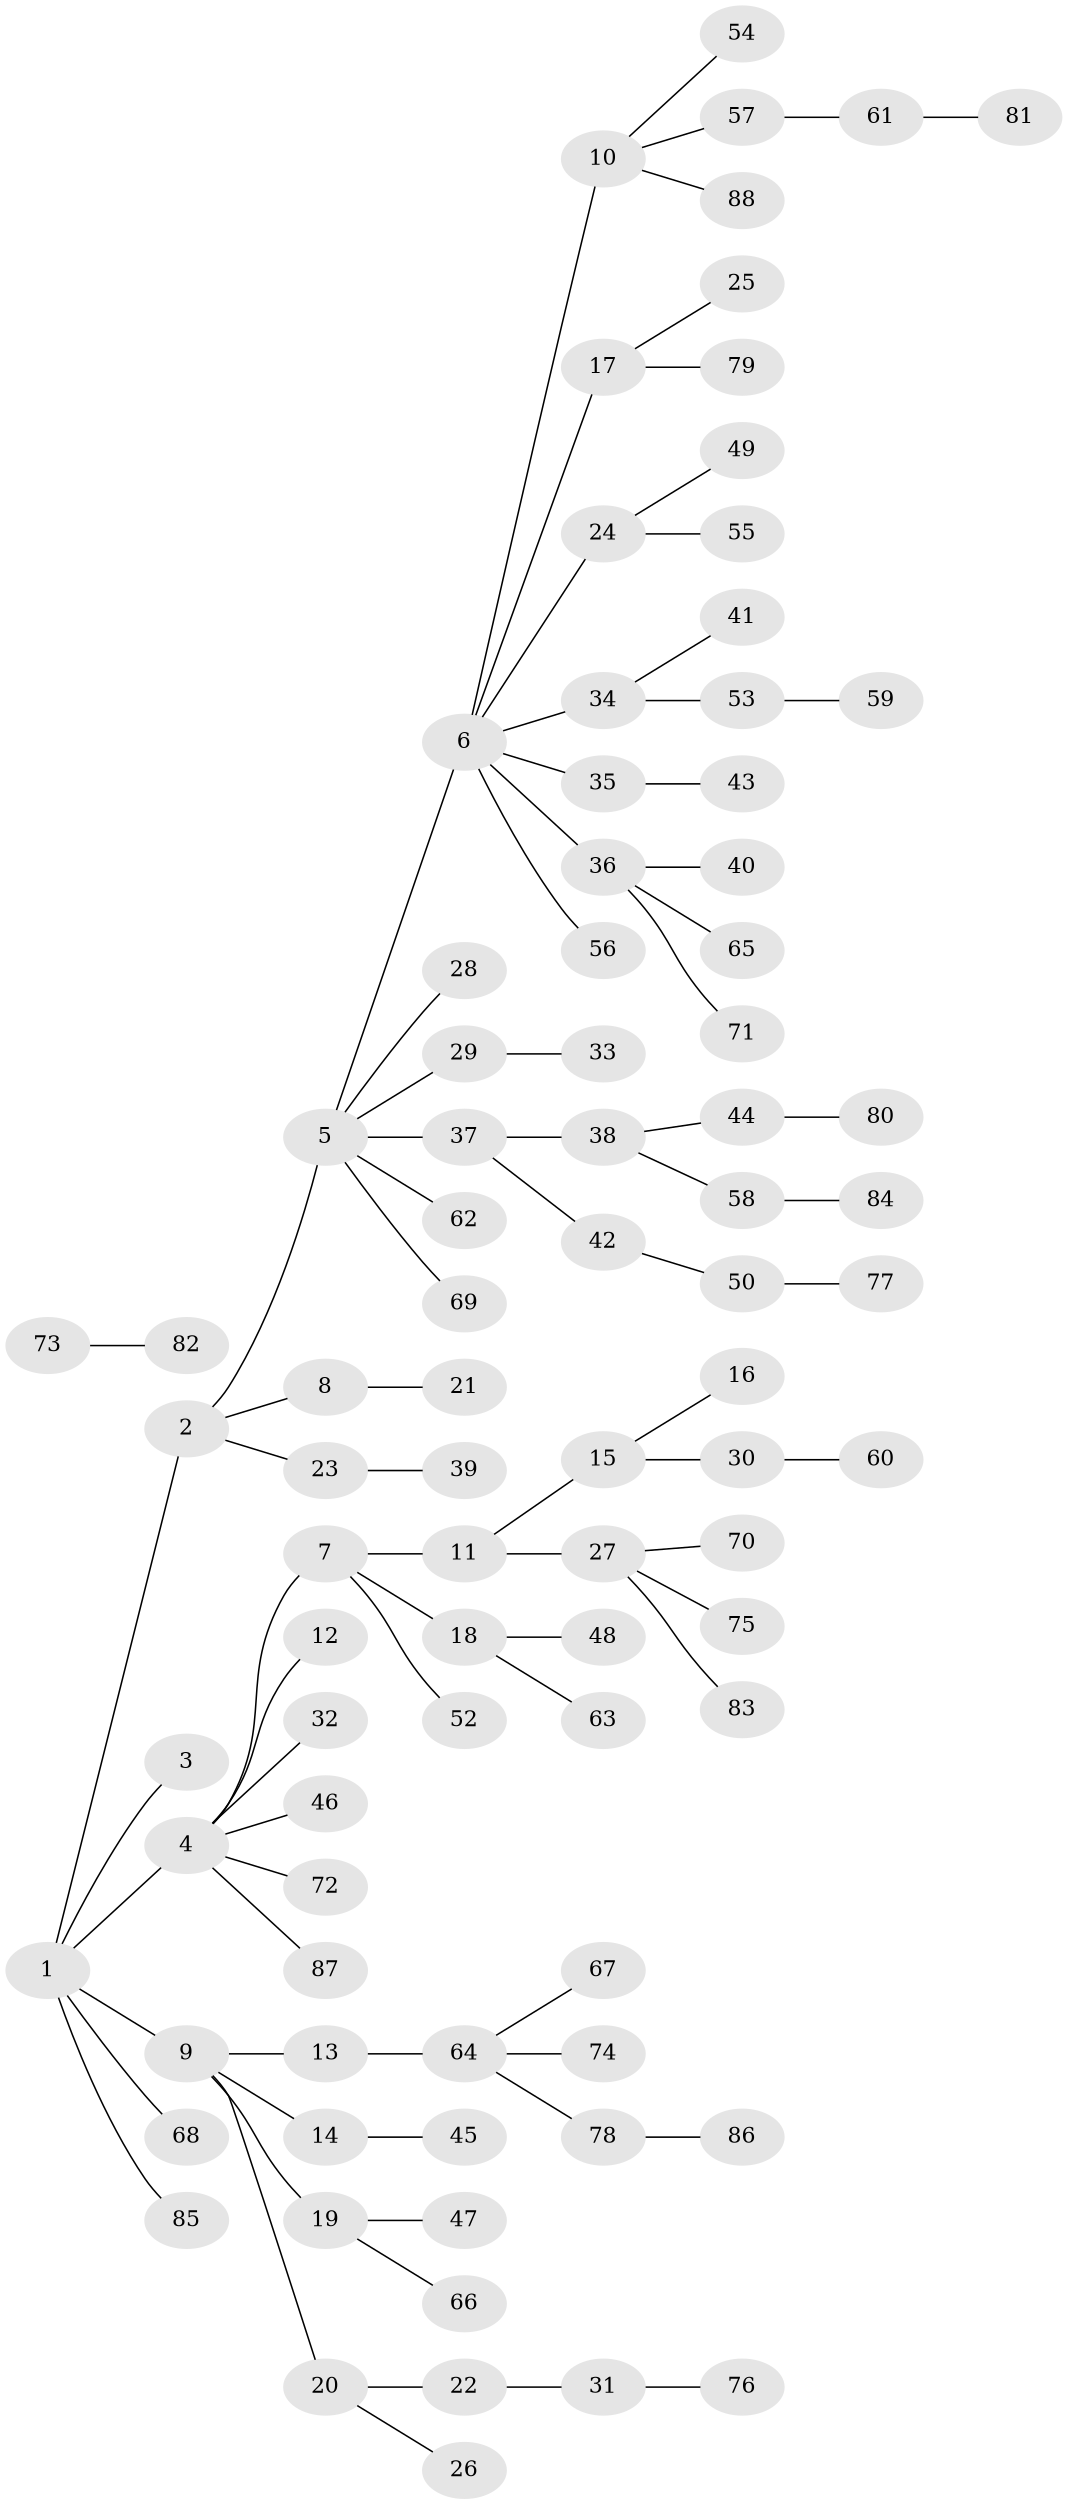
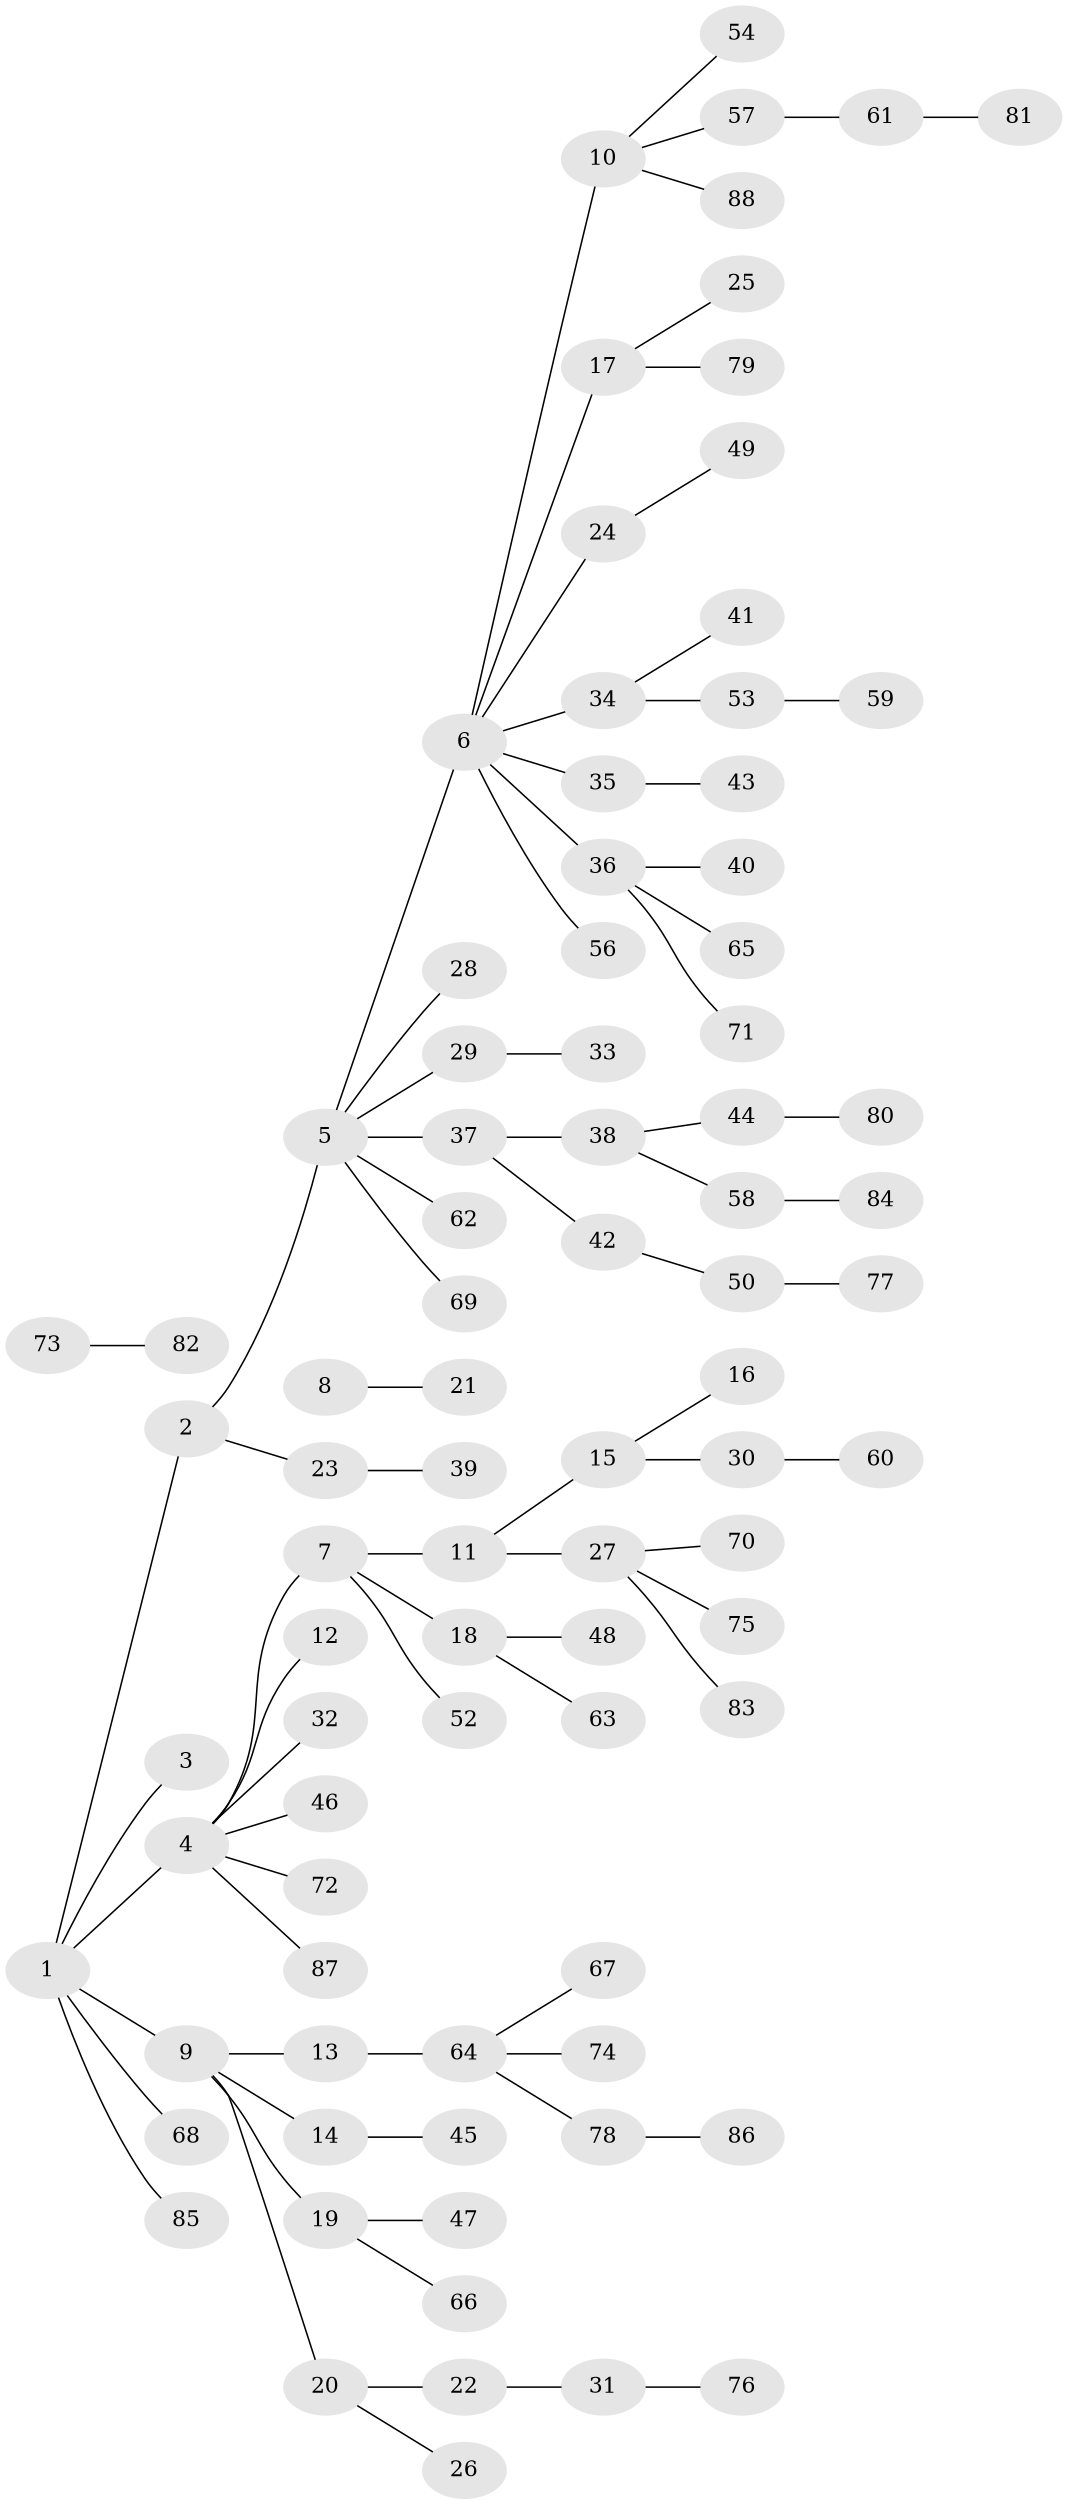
(742, 534) -> none
(256, 1408) -> none
